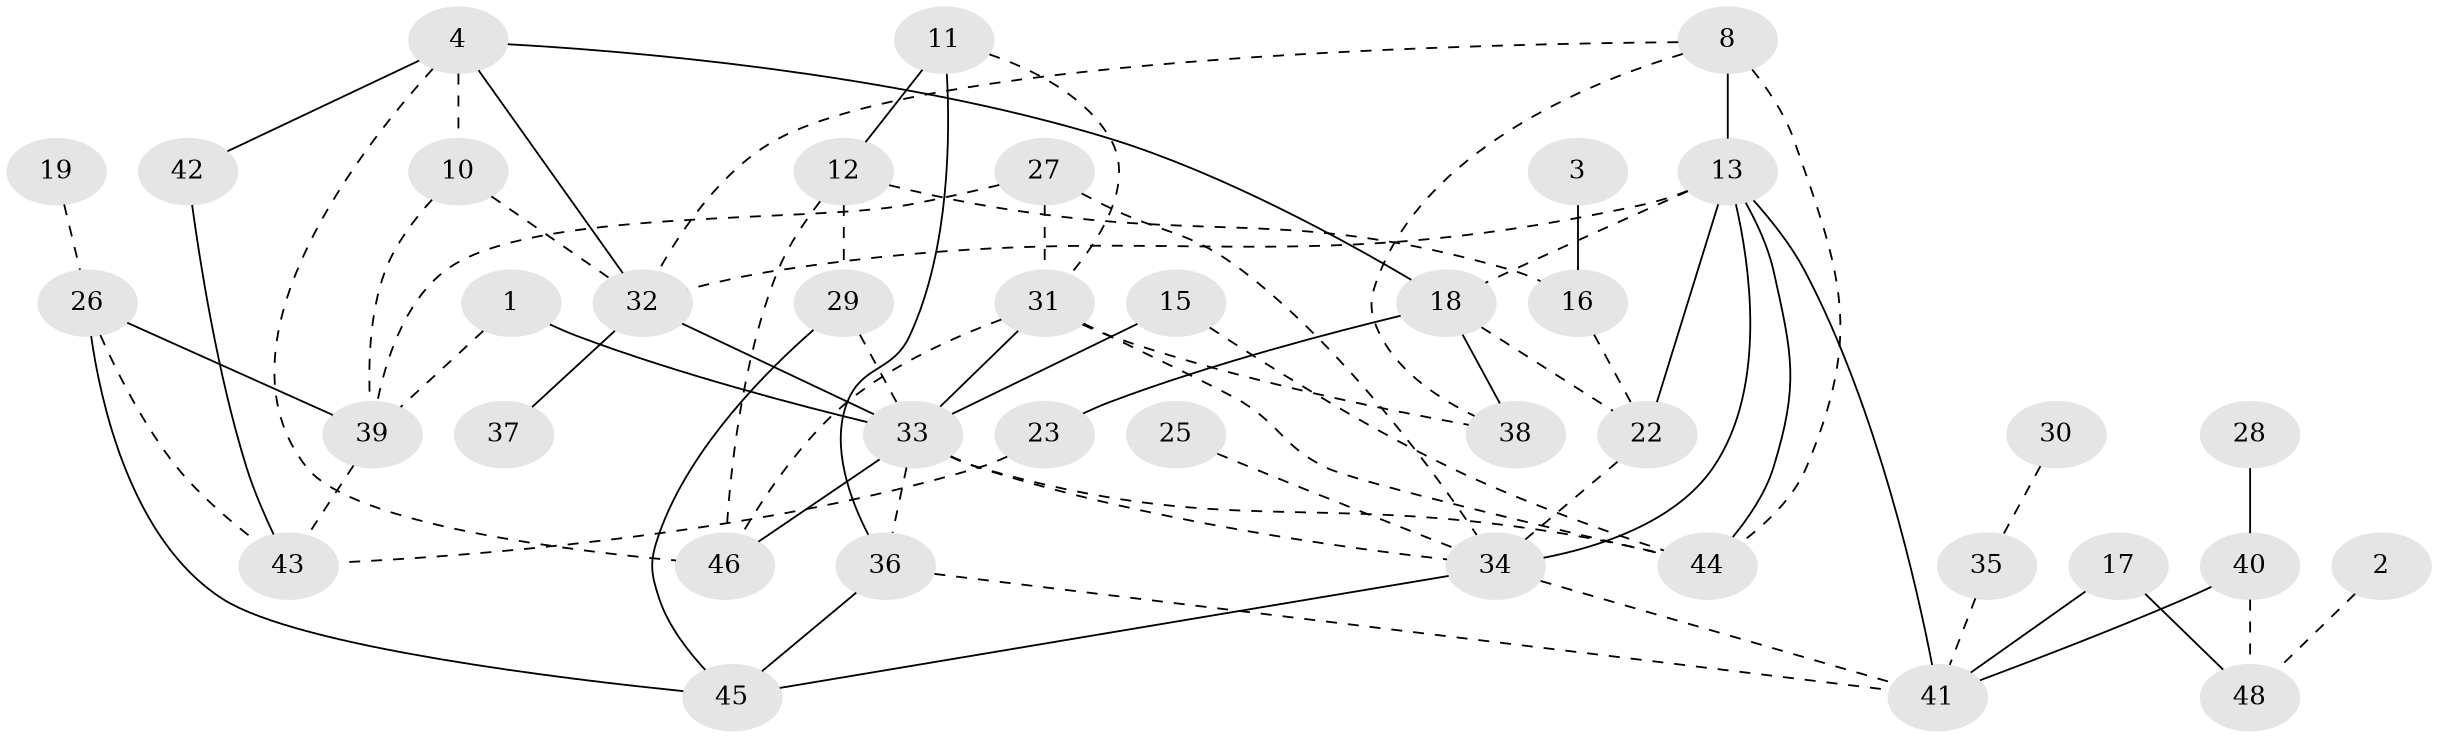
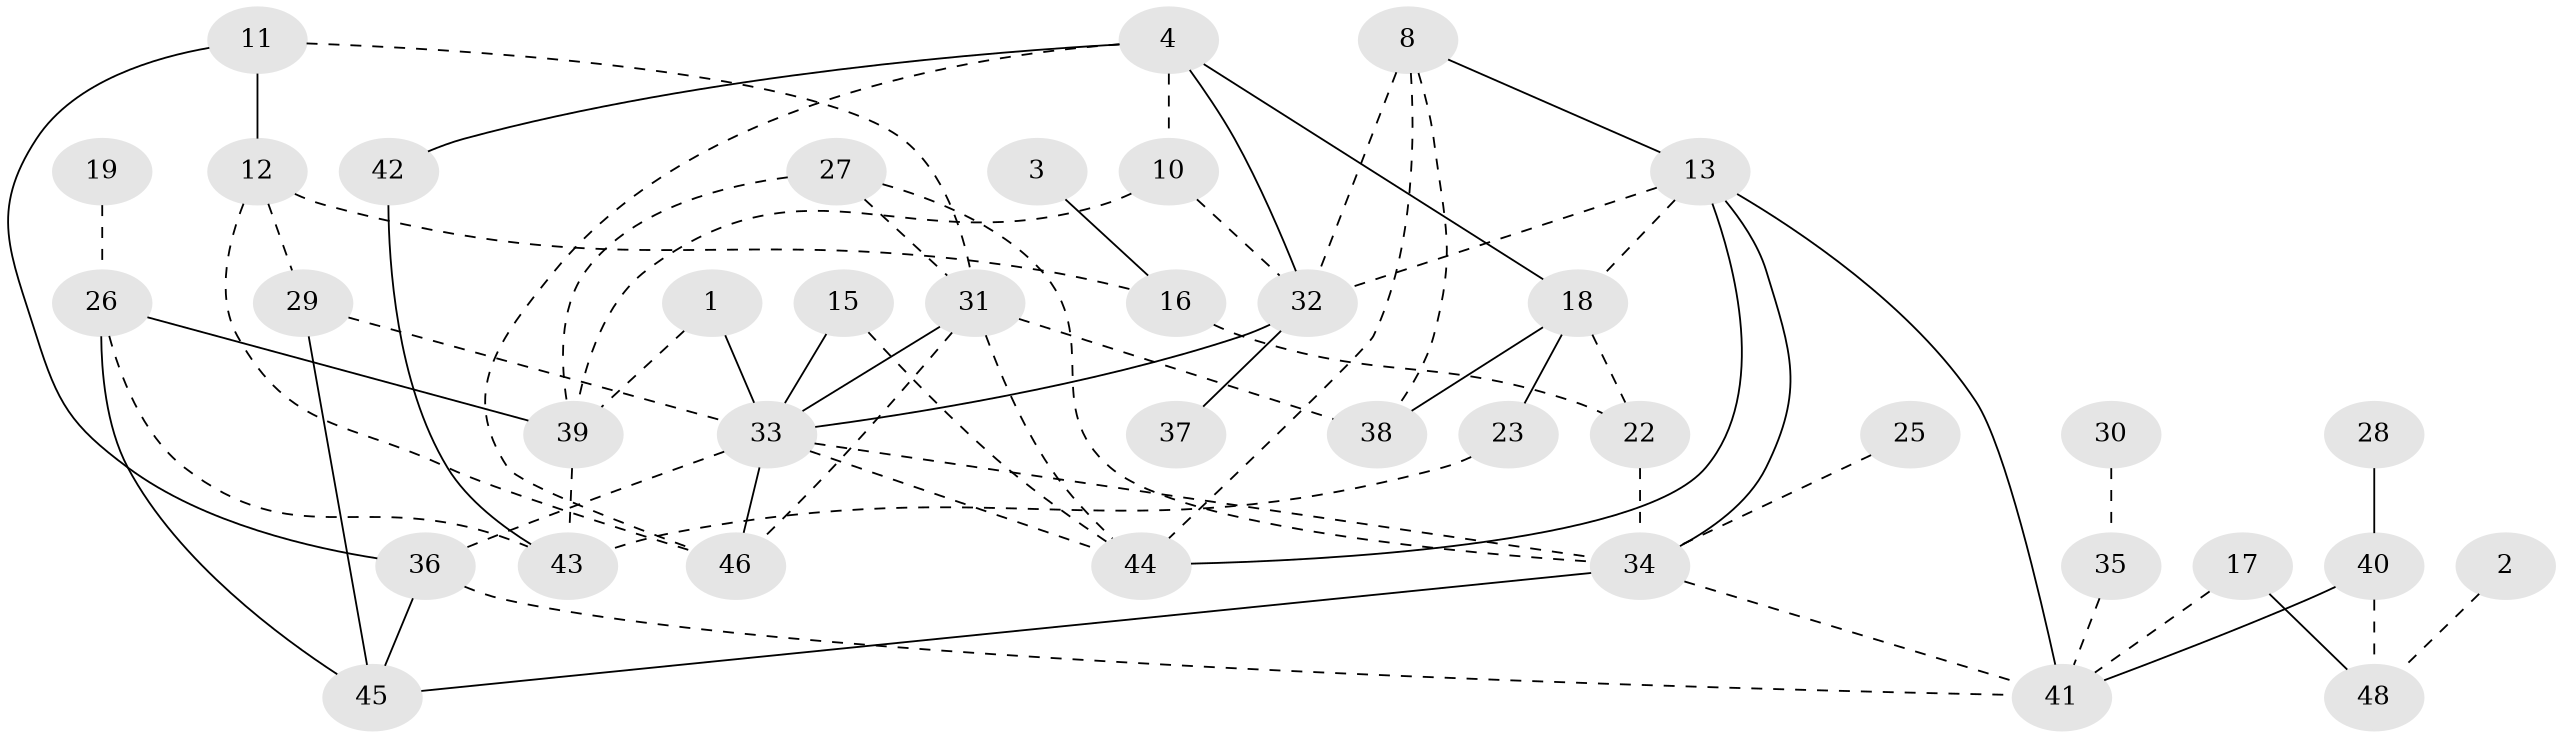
(1688, 303) -> none
(2028, 632) -> (2152, 632)
